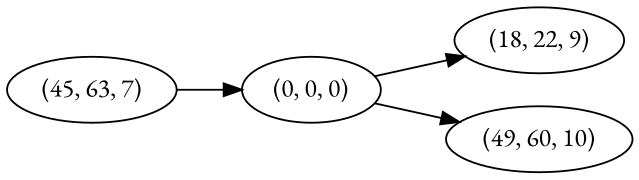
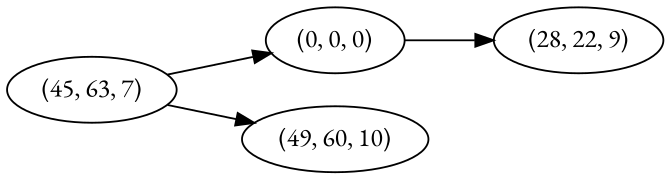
(539, 40) -> (579, 40)
(408, 111) -> (202, 112)
